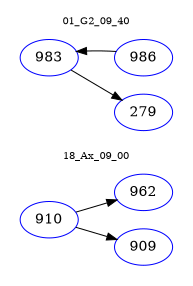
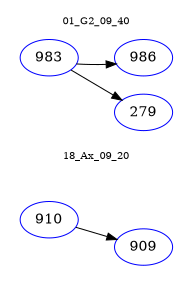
(102, 51) -> (91, 65)
(96, 156) -> (96, 156)
(144, 192) -> none
